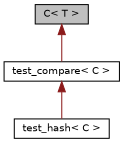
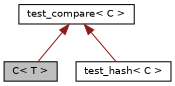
(62, 48) -> (50, 47)
